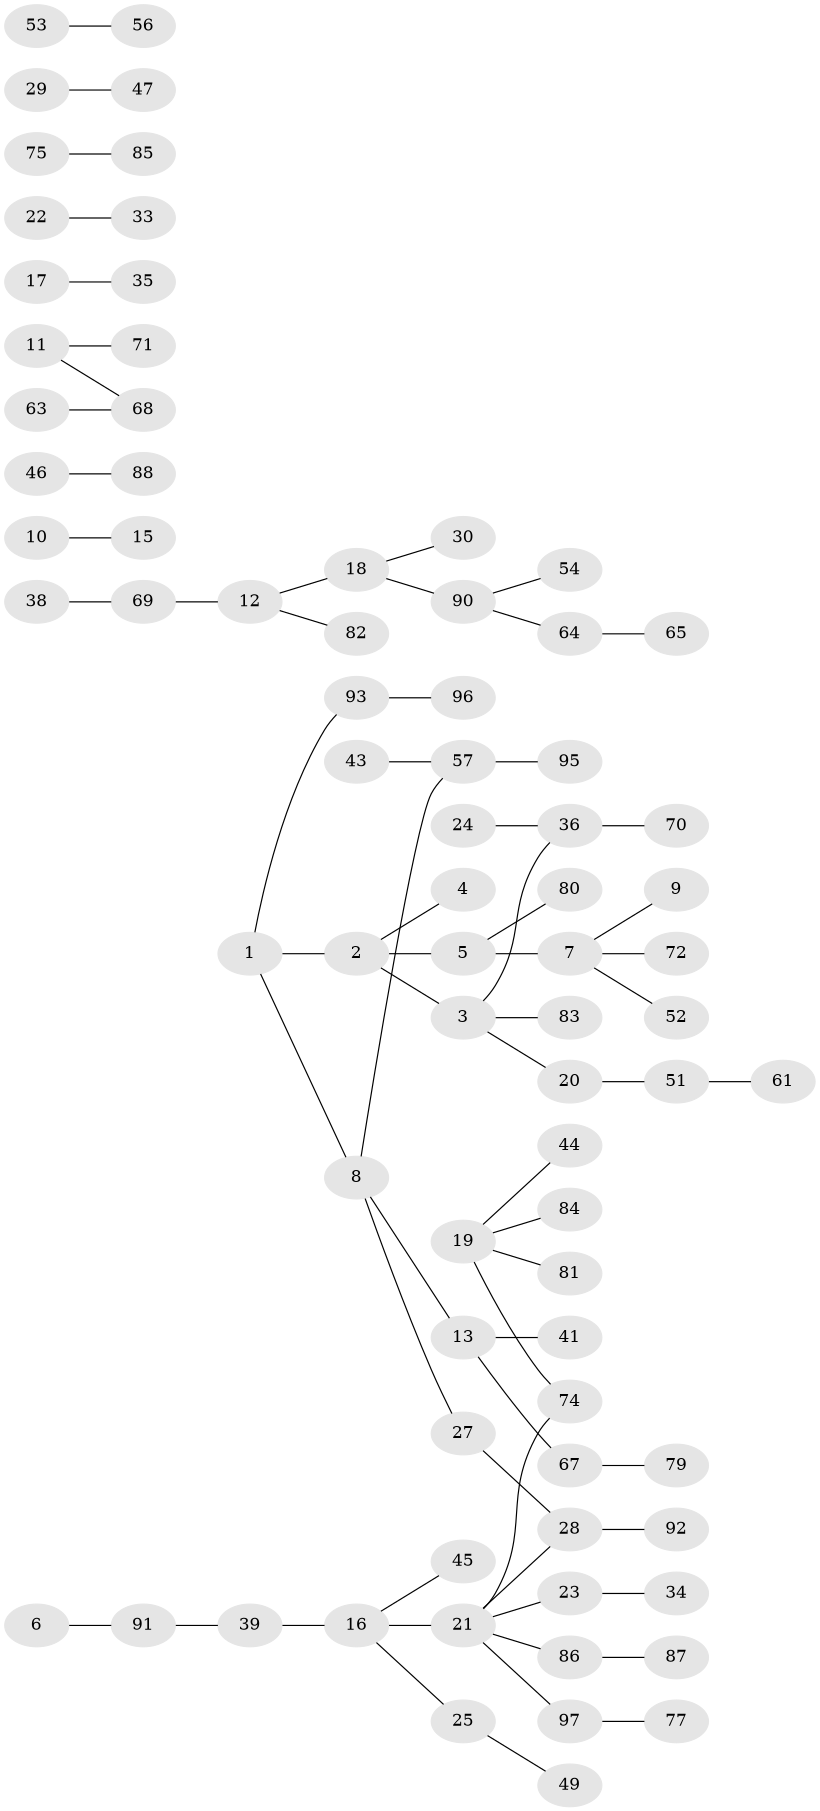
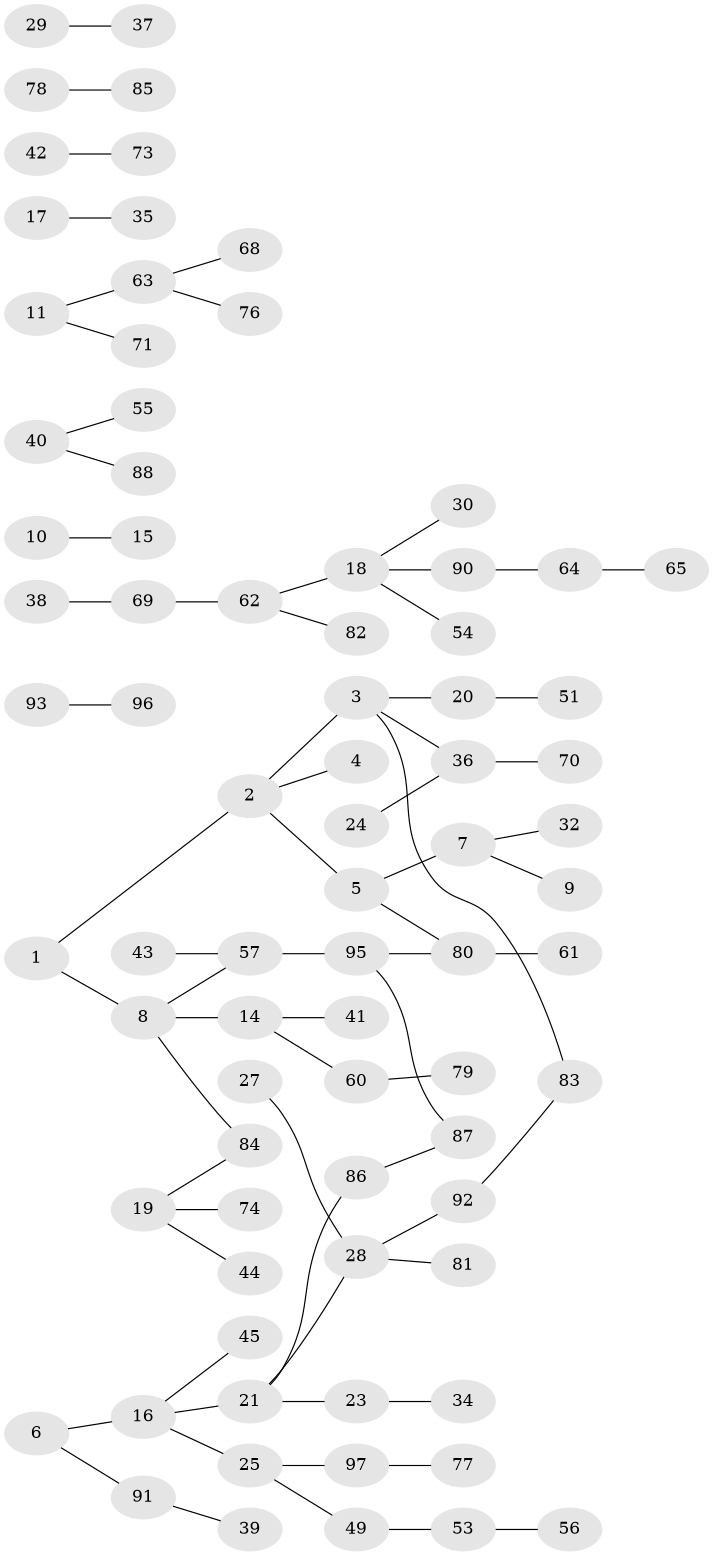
(143, 90) -> (143, 26)
(37, 154) -> (37, 90)
(37, 218) -> (37, 154)
(143, 218) -> (143, 154)
none -> (250, 314)
(90, 378) -> (90, 298)
none -> (143, 410)
(37, 474) -> (37, 442)
(517, 586) -> (410, 602)
(250, 602) -> (250, 602)
(285, 819) -> none
none -> (410, 954)
(676, 954) -> (570, 826)
(676, 1018) -> none
none -> (410, 1046)
(730, 1082) -> (508, 954)
none -> (518, 1143)
(517, 1258) -> (410, 1261)
(406, 1307) -> (193, 1084)
(463, 1338) -> (250, 1018)
(570, 1466) -> (357, 1082)
(517, 1513) -> none
none -> (410, 1529)
(303, 1625) -> (90, 1425)
(517, 1673) -> (303, 1466)
